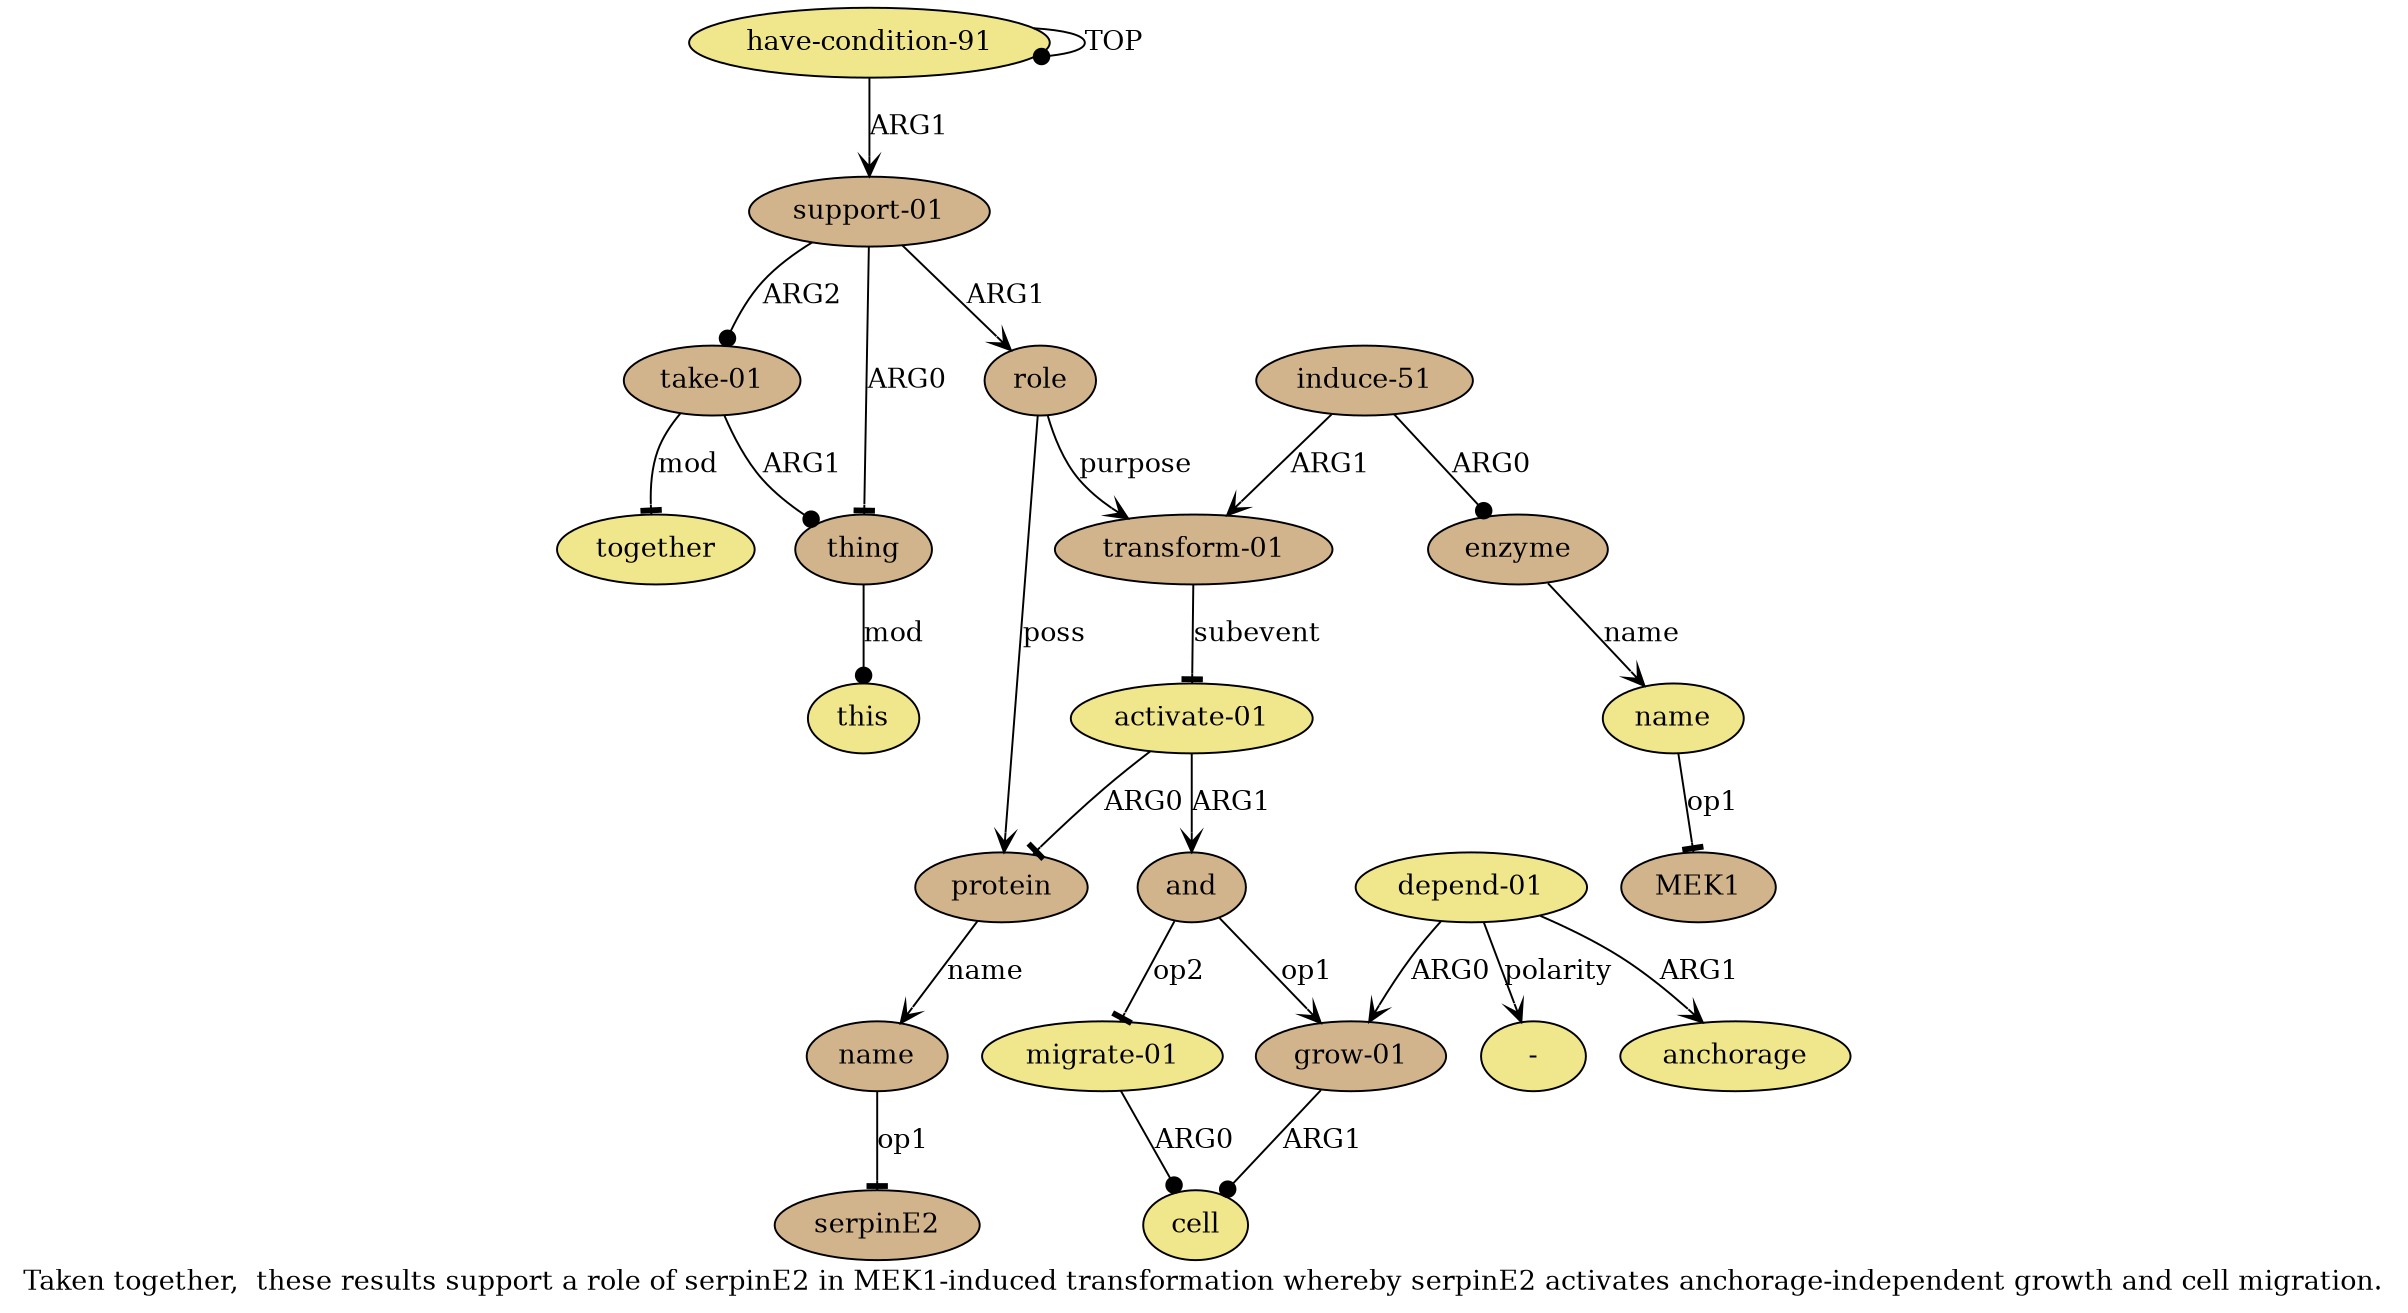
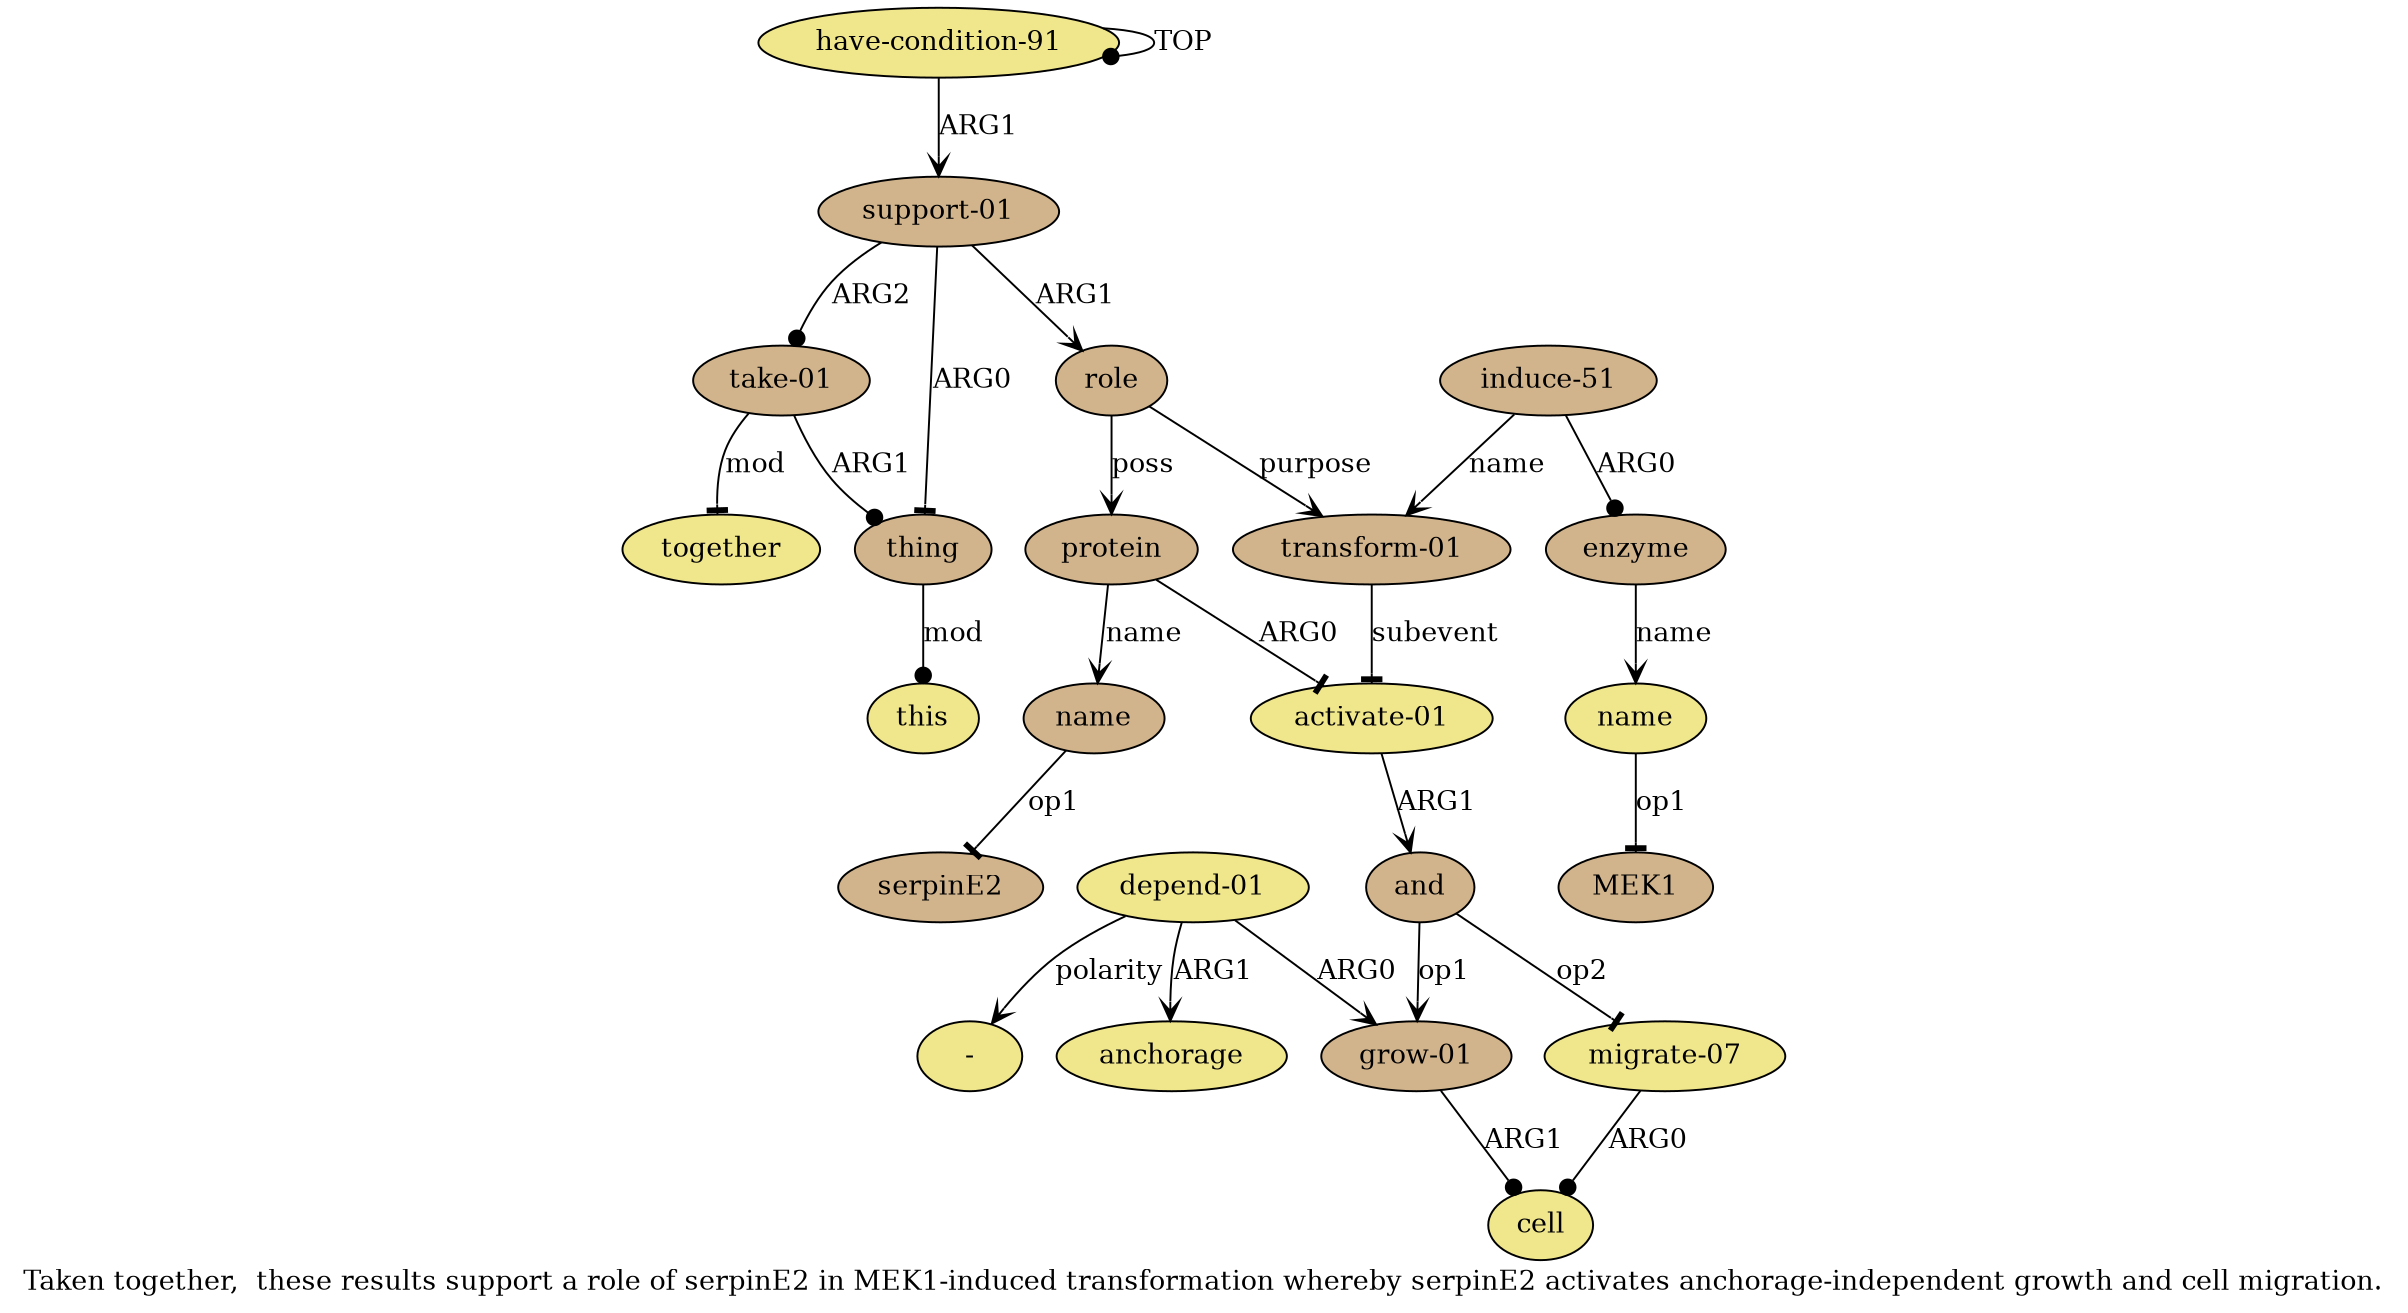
(1331, 465) -> (1508, 465)
(1094, 797) -> (1236, 630)
(1102, 1056) -> (1665, 1056)
